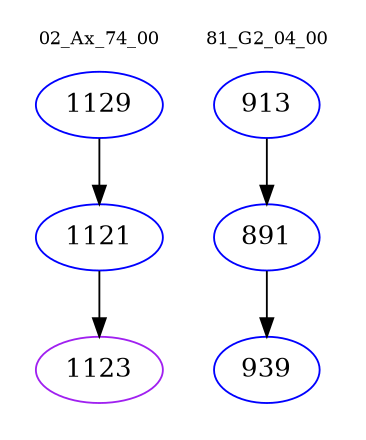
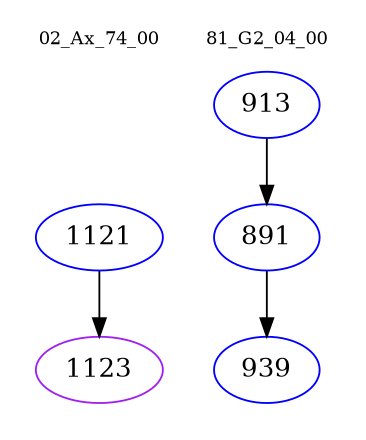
(99, 105) -> none
